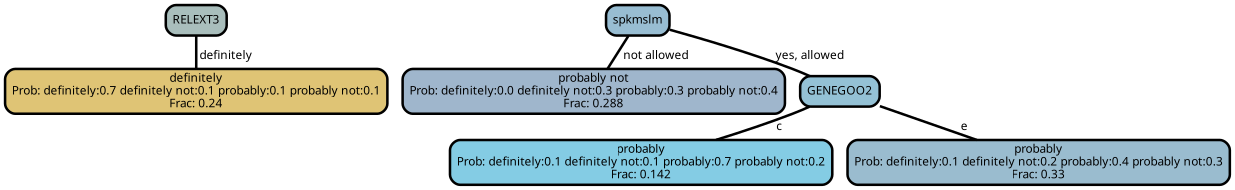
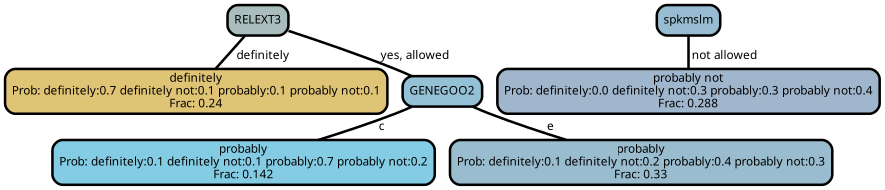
(740, 51) -> (351, 52)
